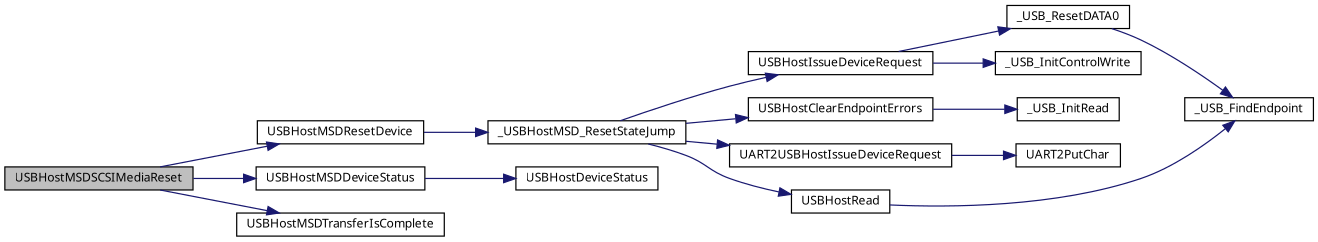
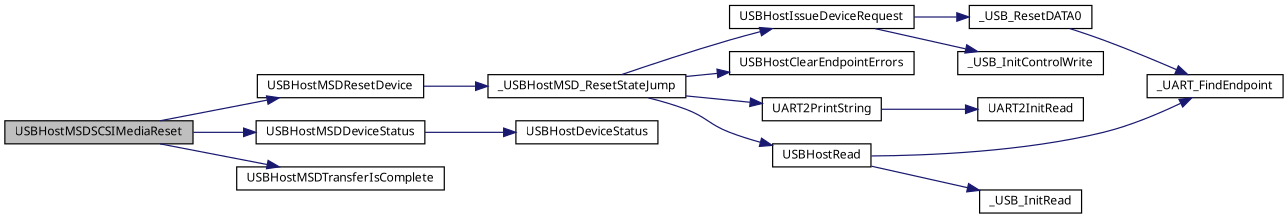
(969, 109) -> (919, 177)
(1249, 109) -> (1215, 86)
(841, 155) -> (822, 109)
(1068, 155) -> (1031, 109)
